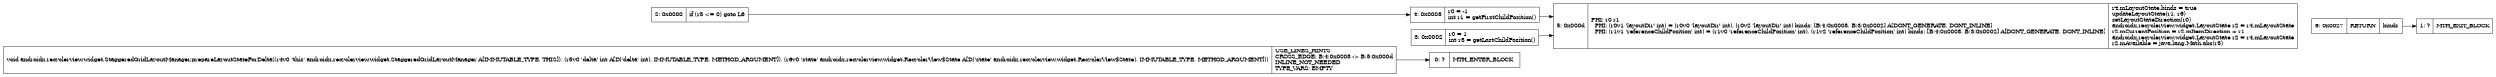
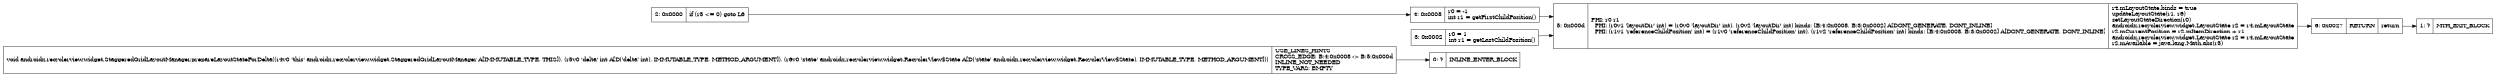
none -> (2302, 26)
(2391, 26) -> (2390, 26)
(1492, 40) -> (1492, 40)
(1483, 60) -> (1483, 60)
